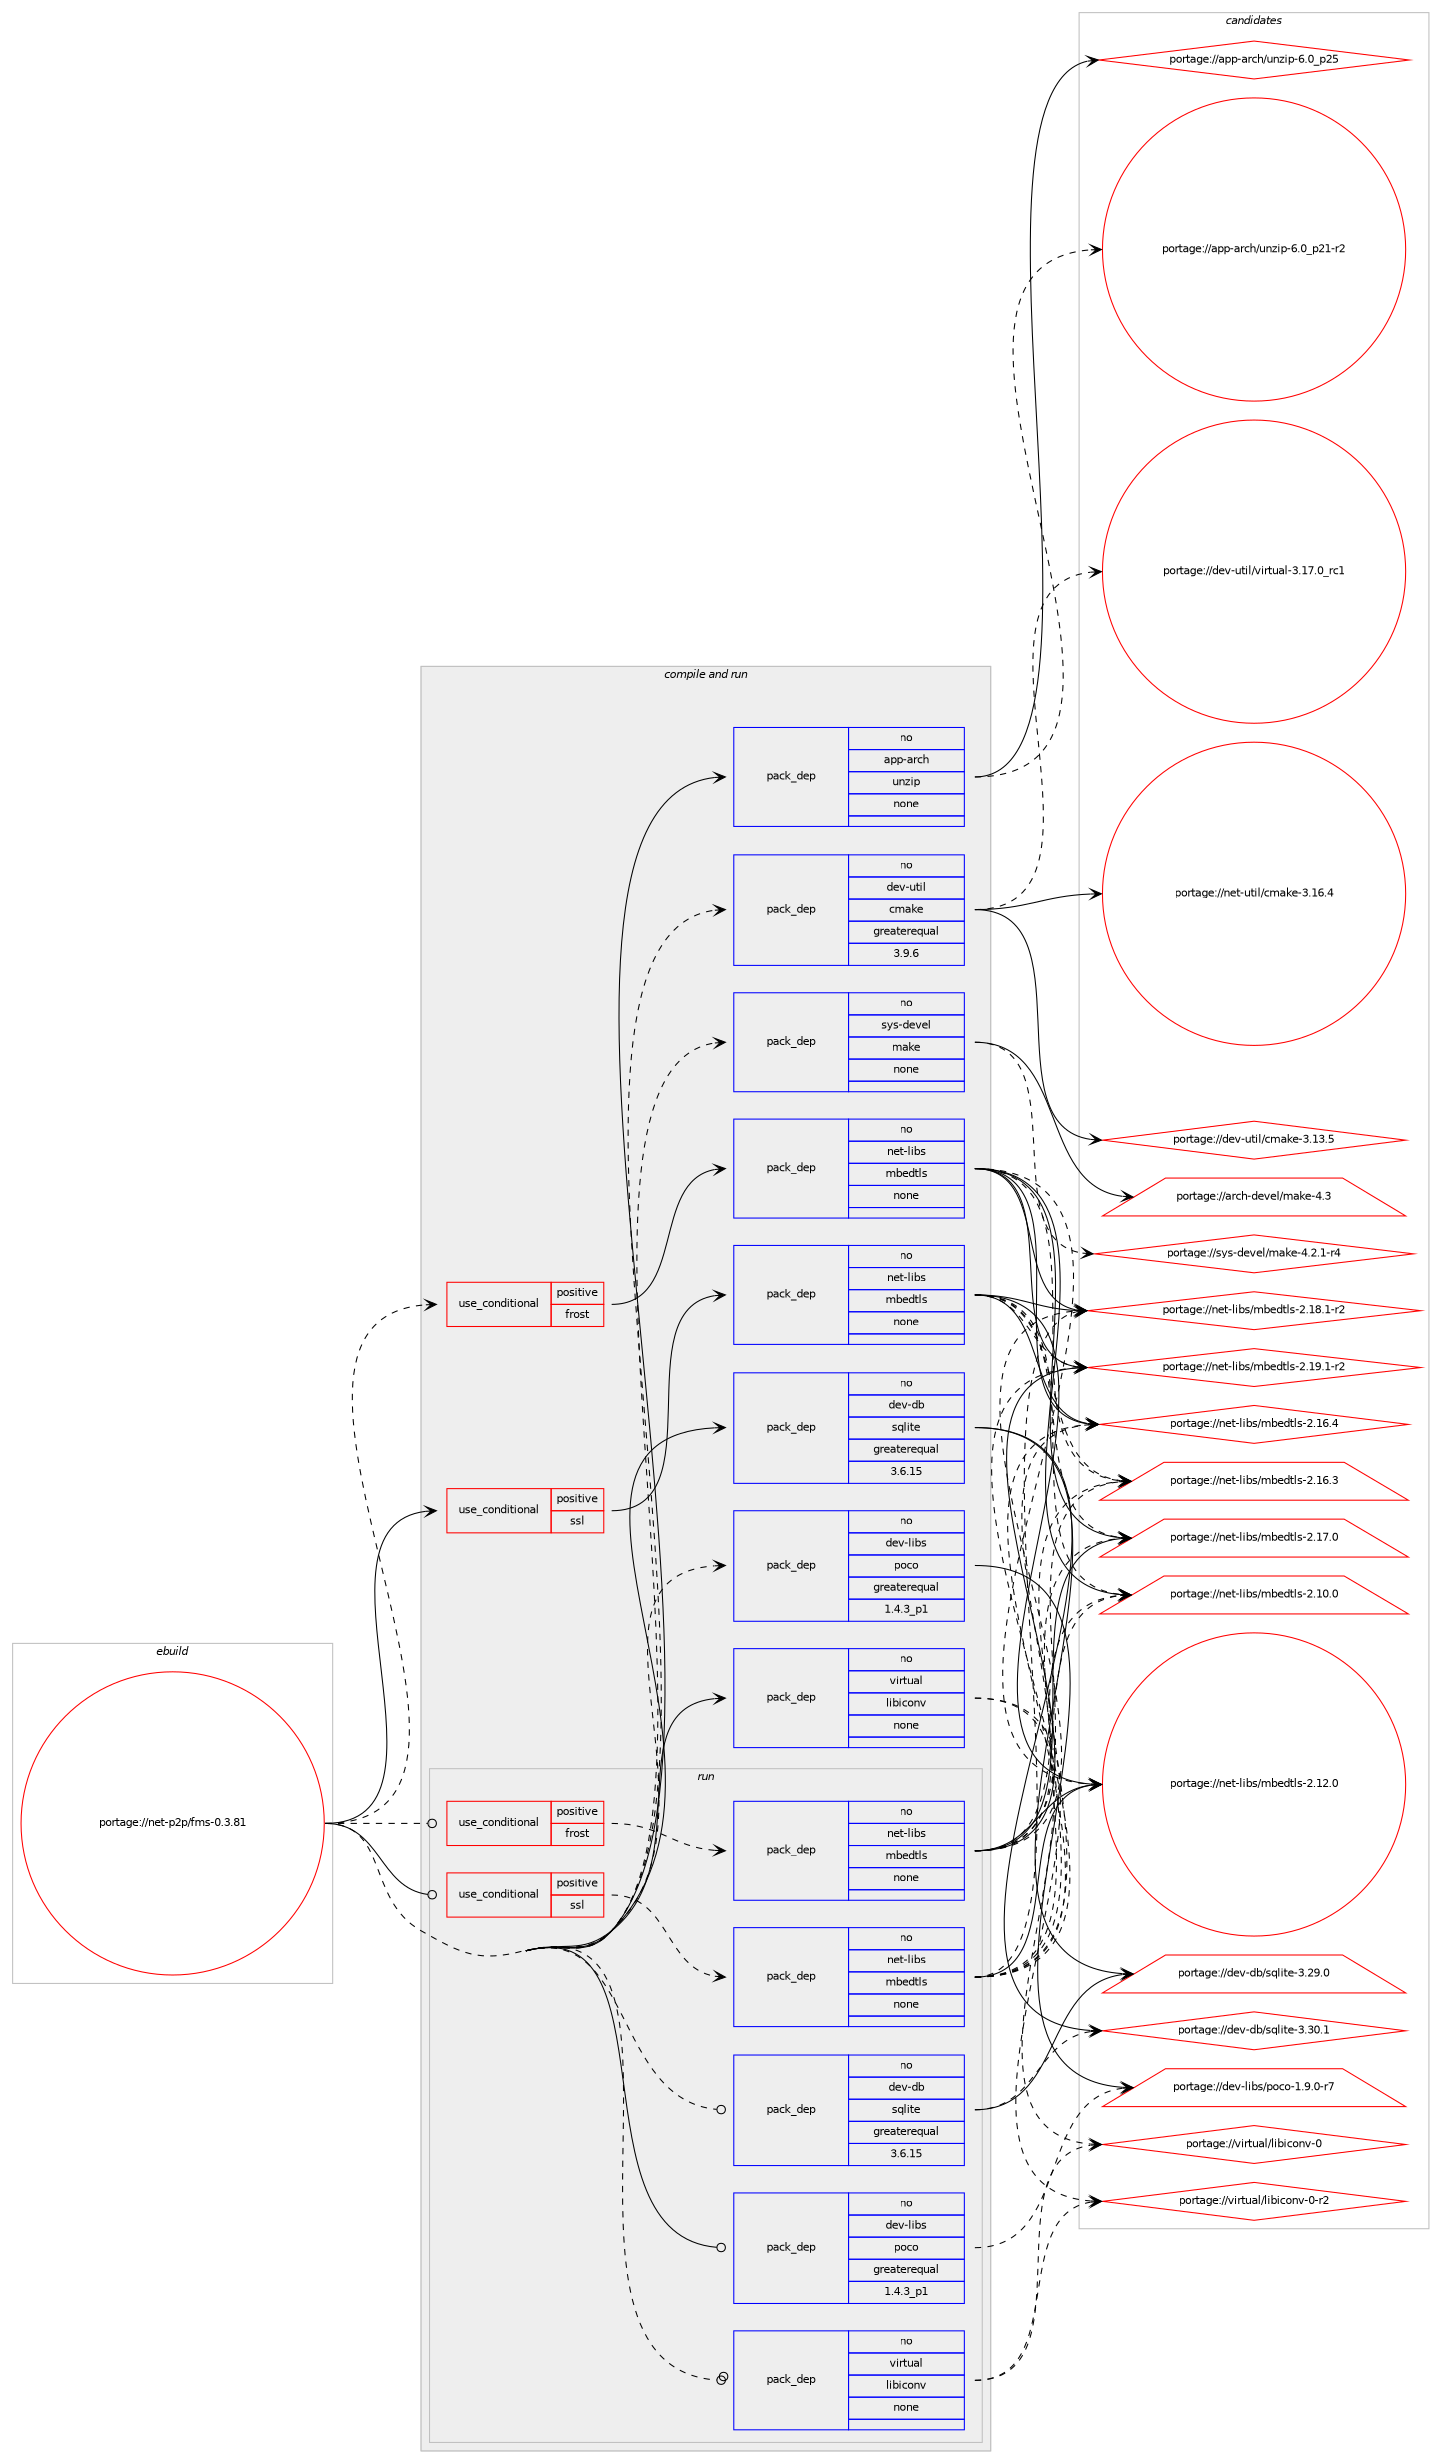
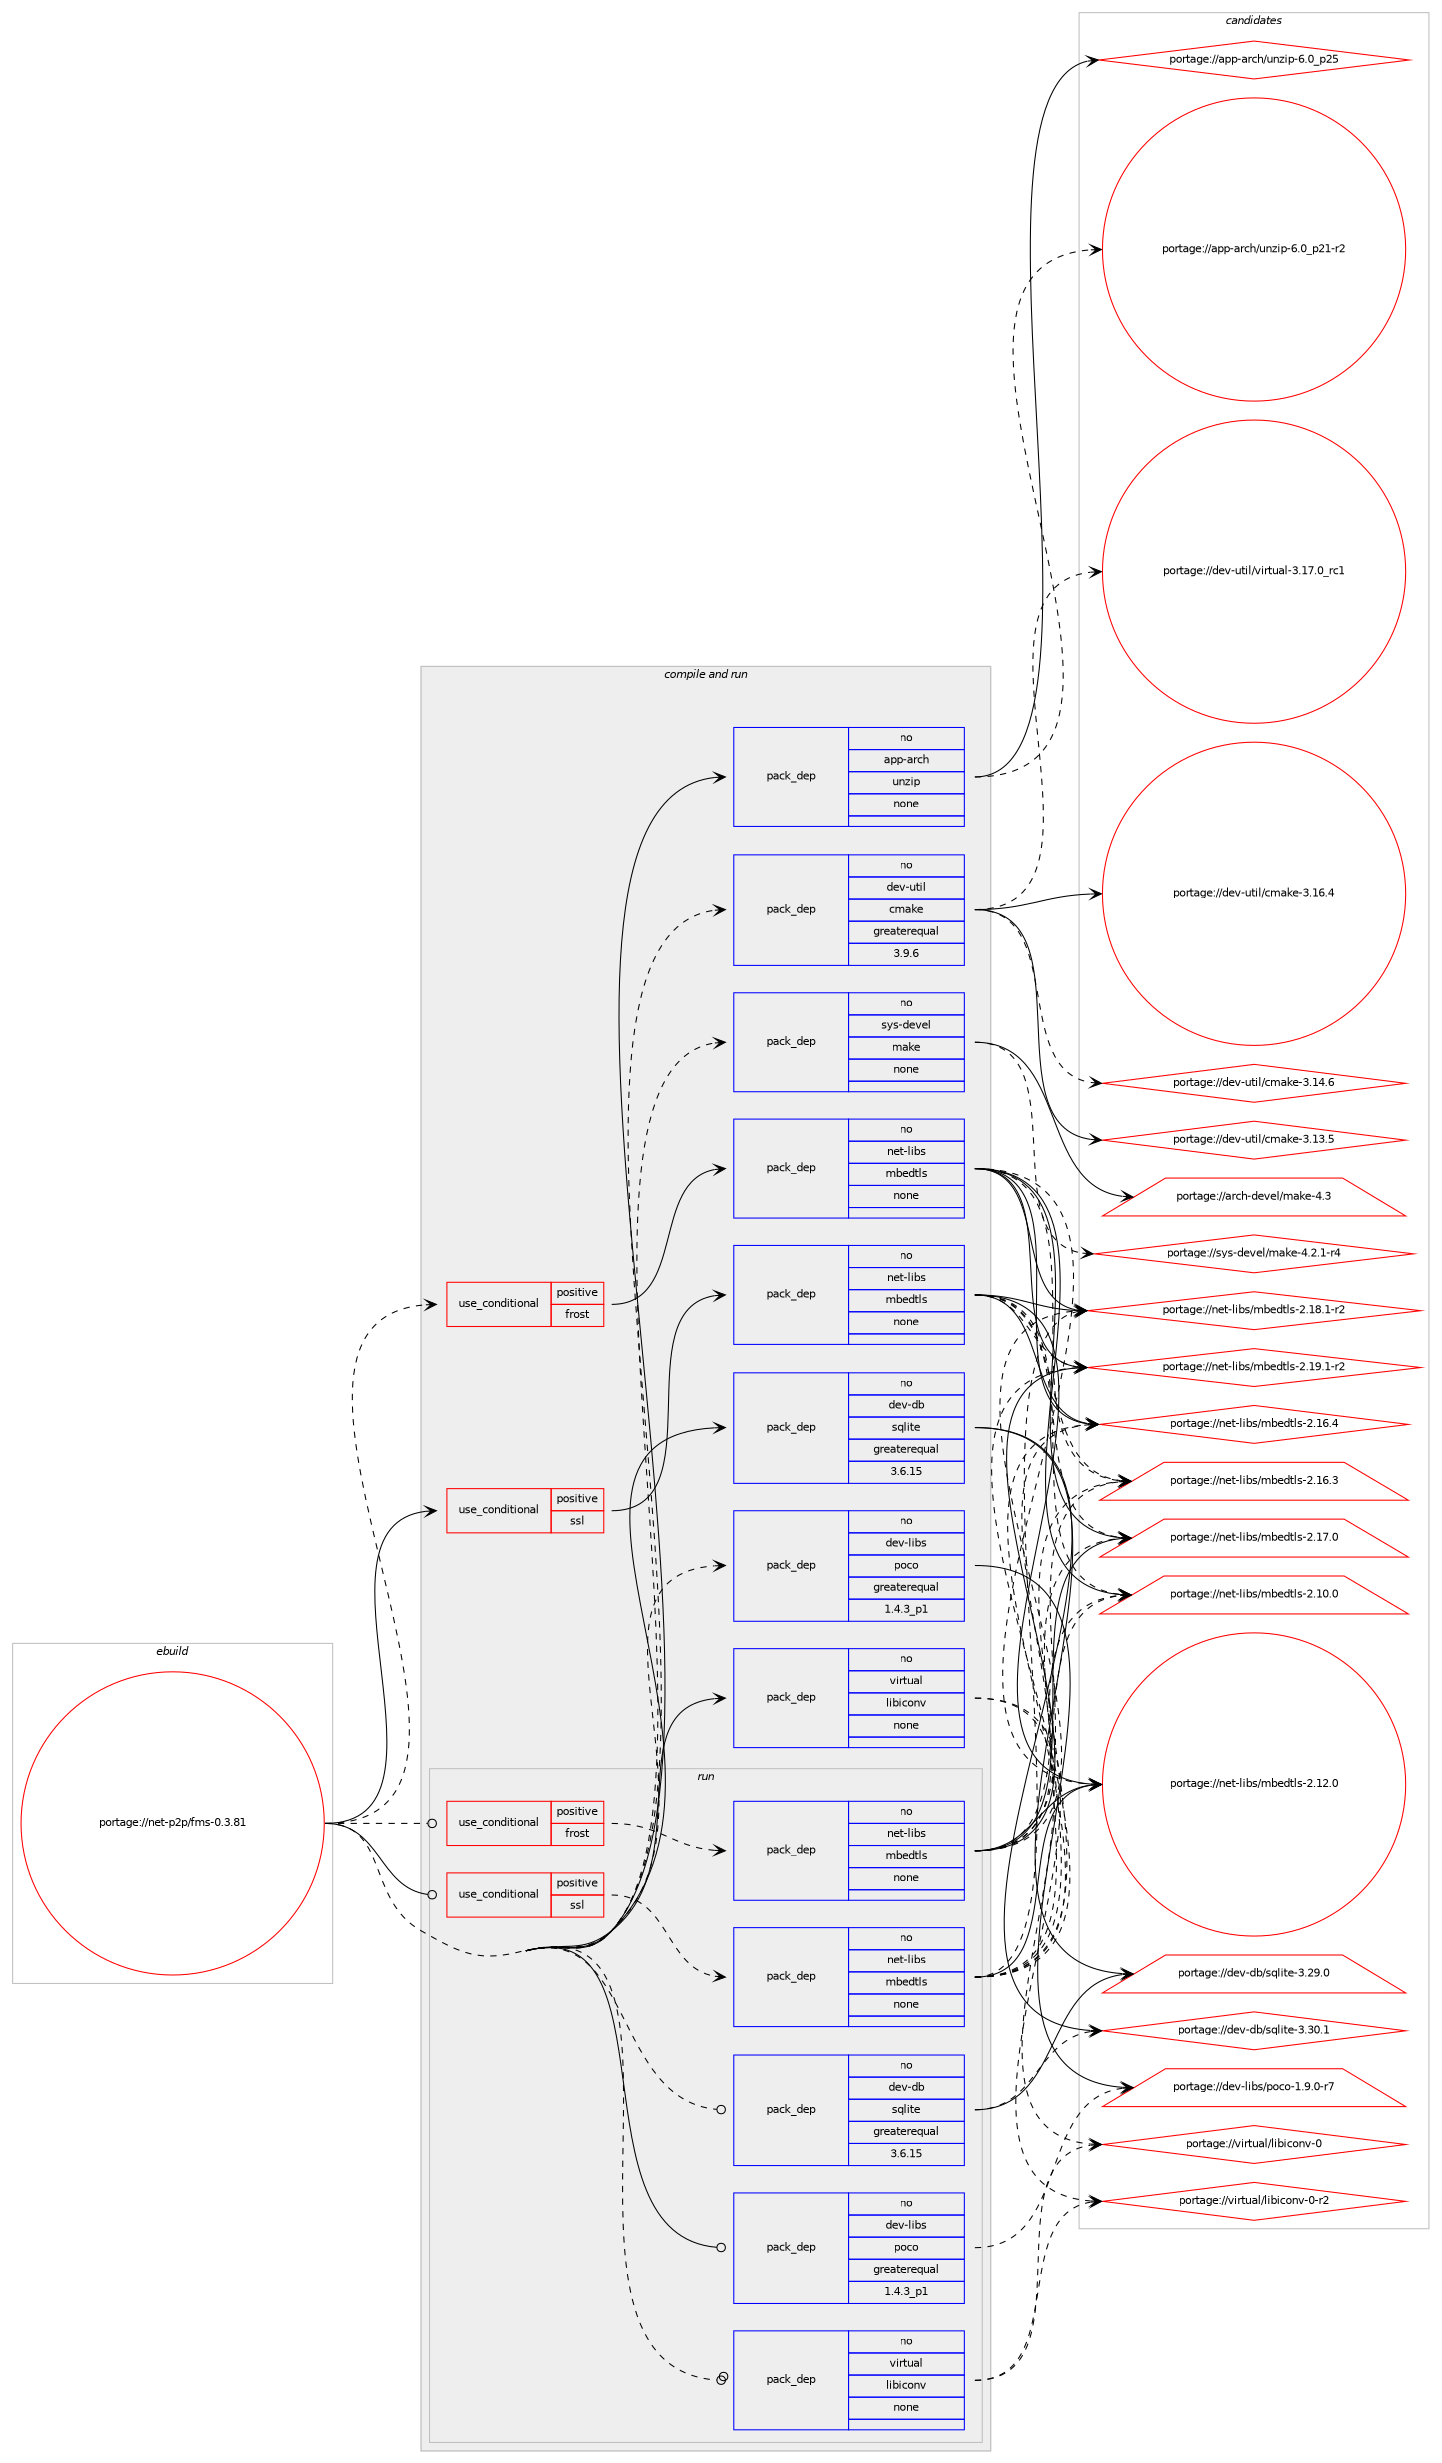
(1254, 894) -> (1254, 894)
none -> (1254, 1083)
